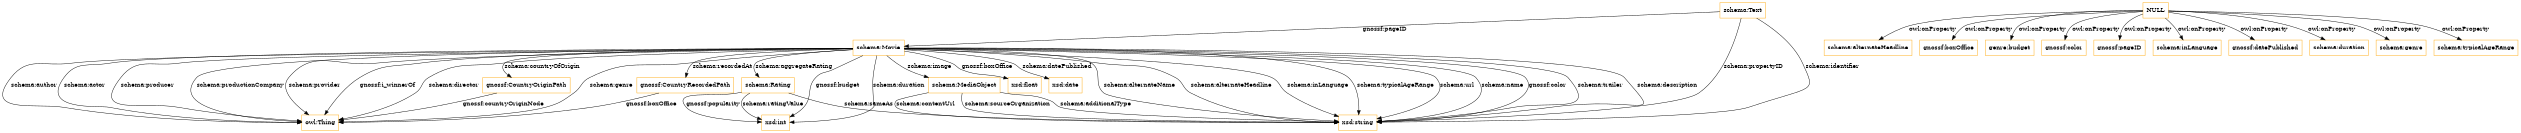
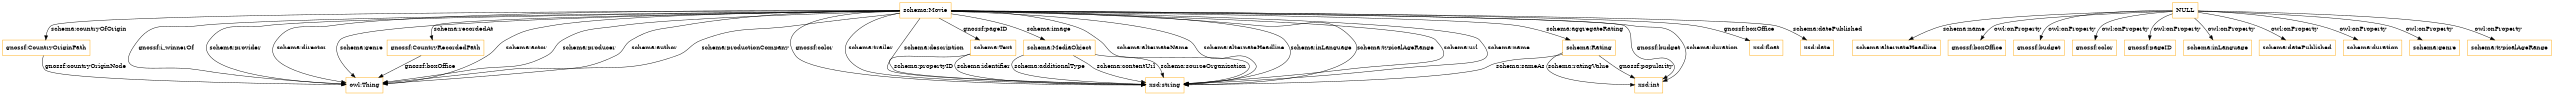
(1314, 29) -> (957, 28)
(1933, 29) -> (1964, 29)
(2010, 48) -> (2039, 48)
(2265, 48) -> (2297, 48)
